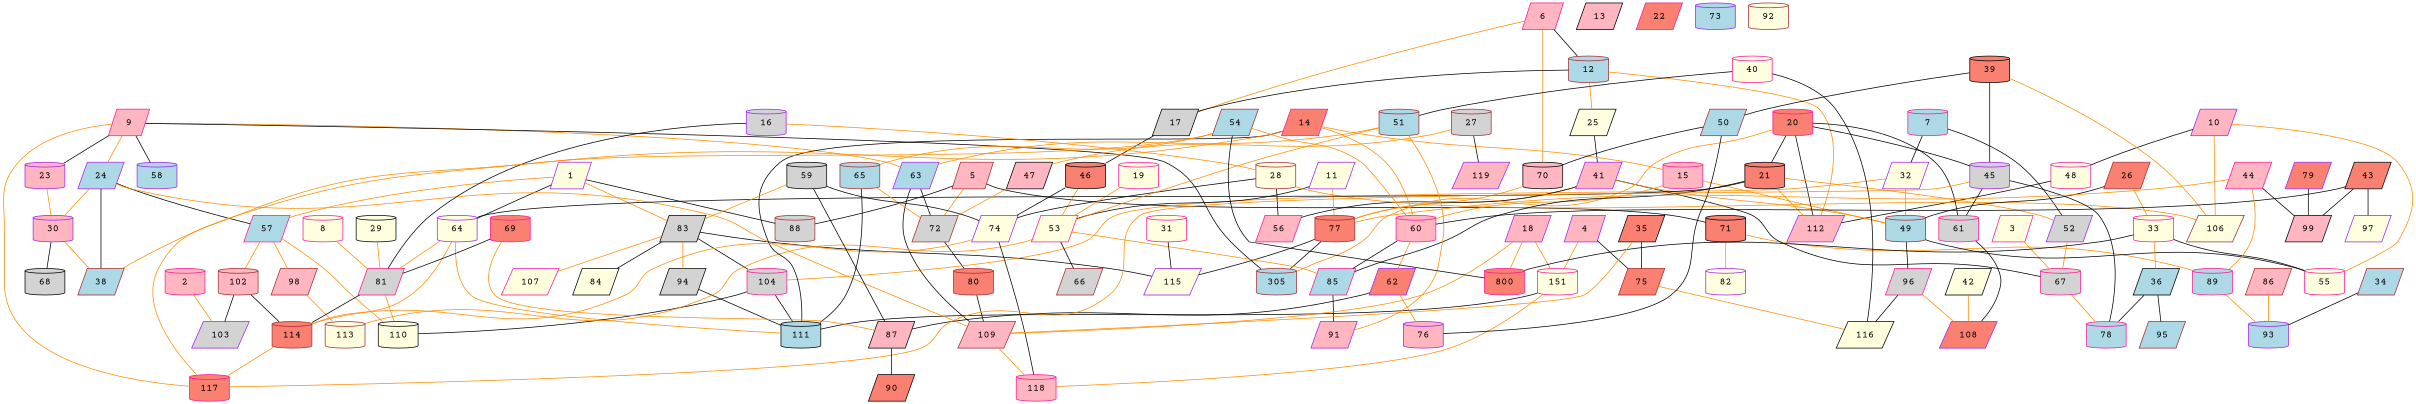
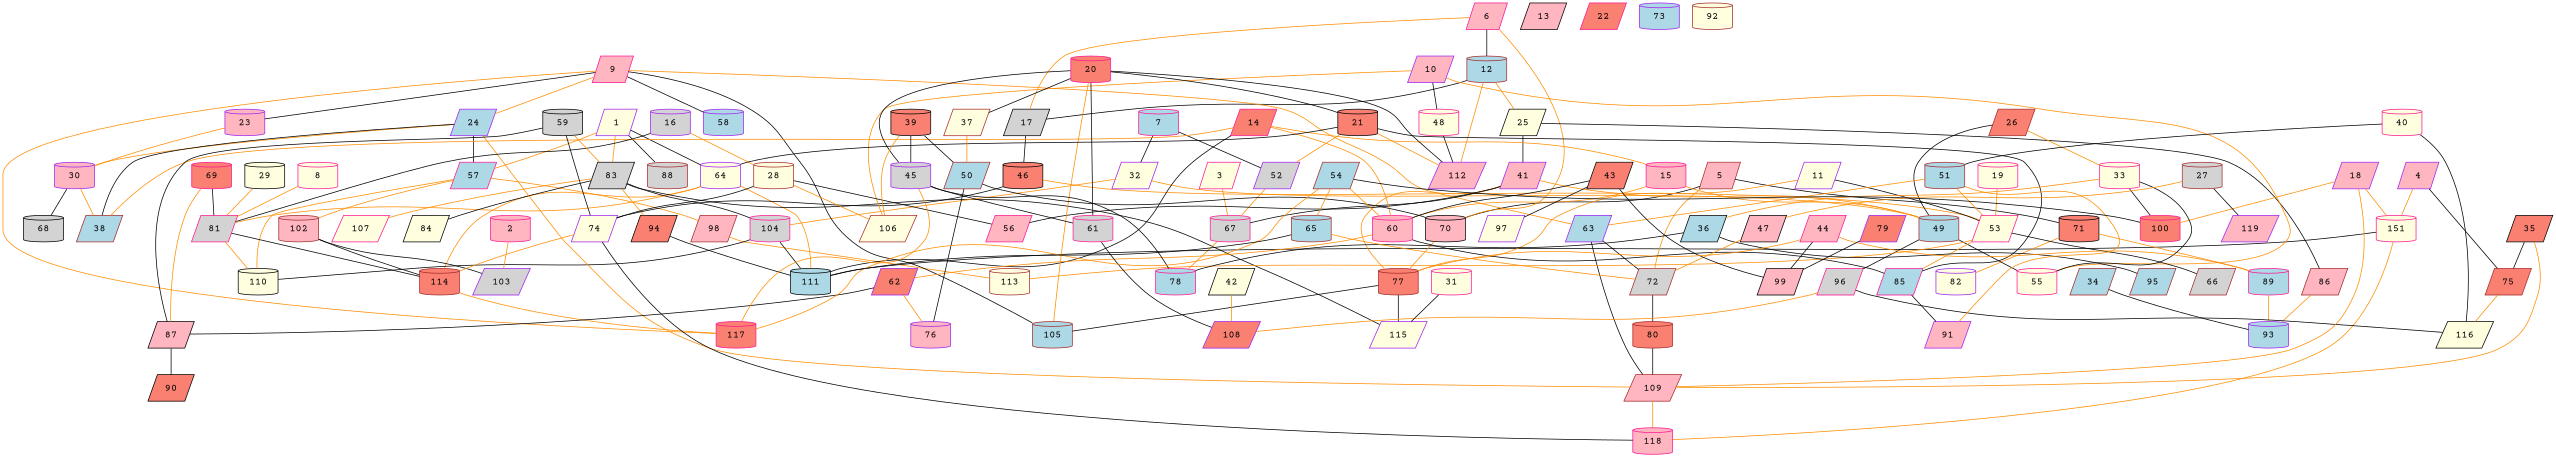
none -> (967, 122)
none -> (1936, 135)
(885, 207) -> (1583, 202)
(683, 282) -> (654, 229)
(1277, 282) -> (1052, 335)
(1504, 282) -> (2160, 229)
